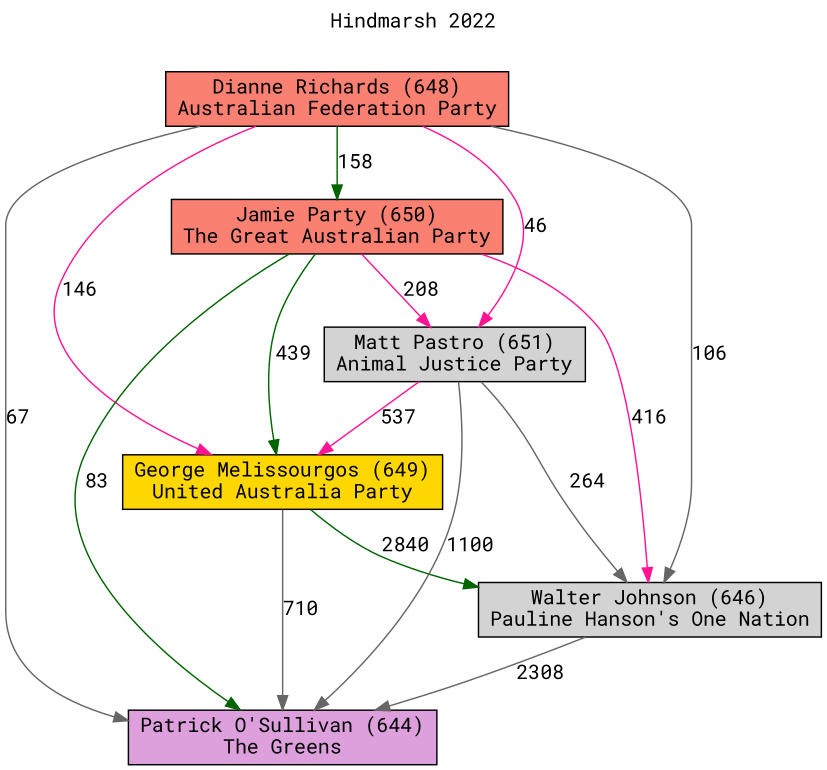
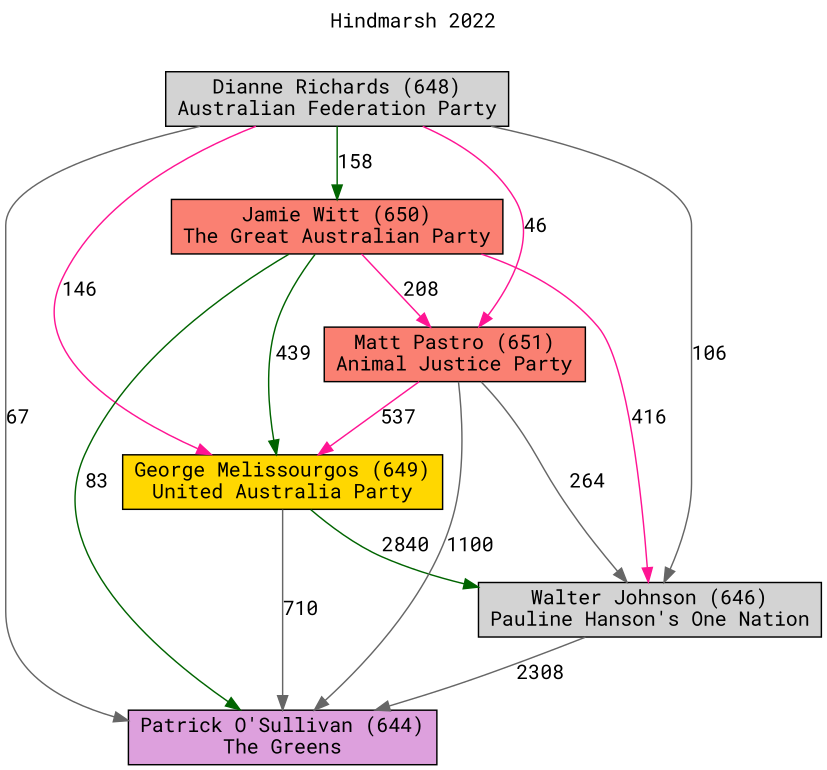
(337, 99) -> (337, 99)
(337, 227) -> (337, 227)
(455, 354) -> (455, 354)
